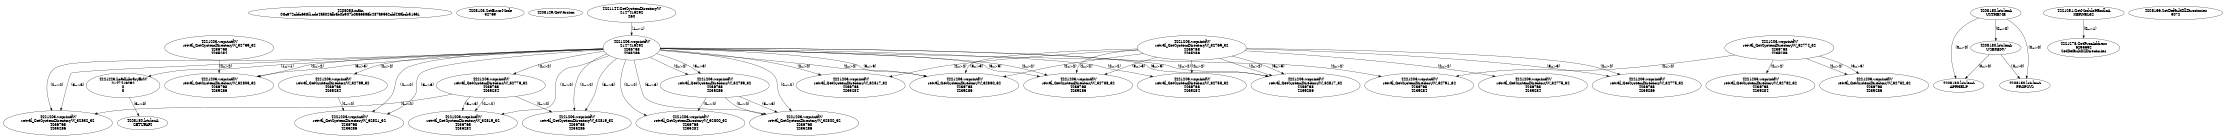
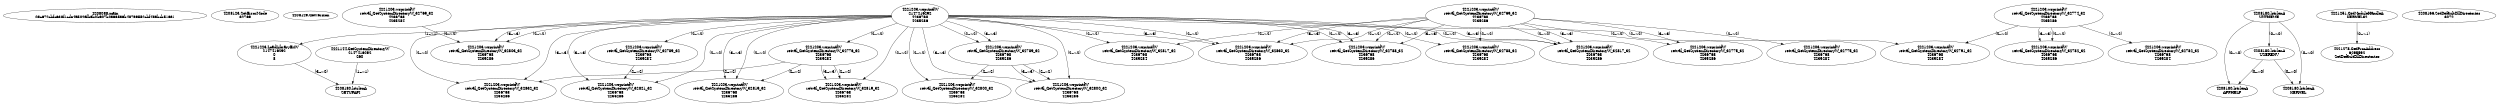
(632, 28) -> (355, 72)
(2025, 85) -> (2298, 91)
